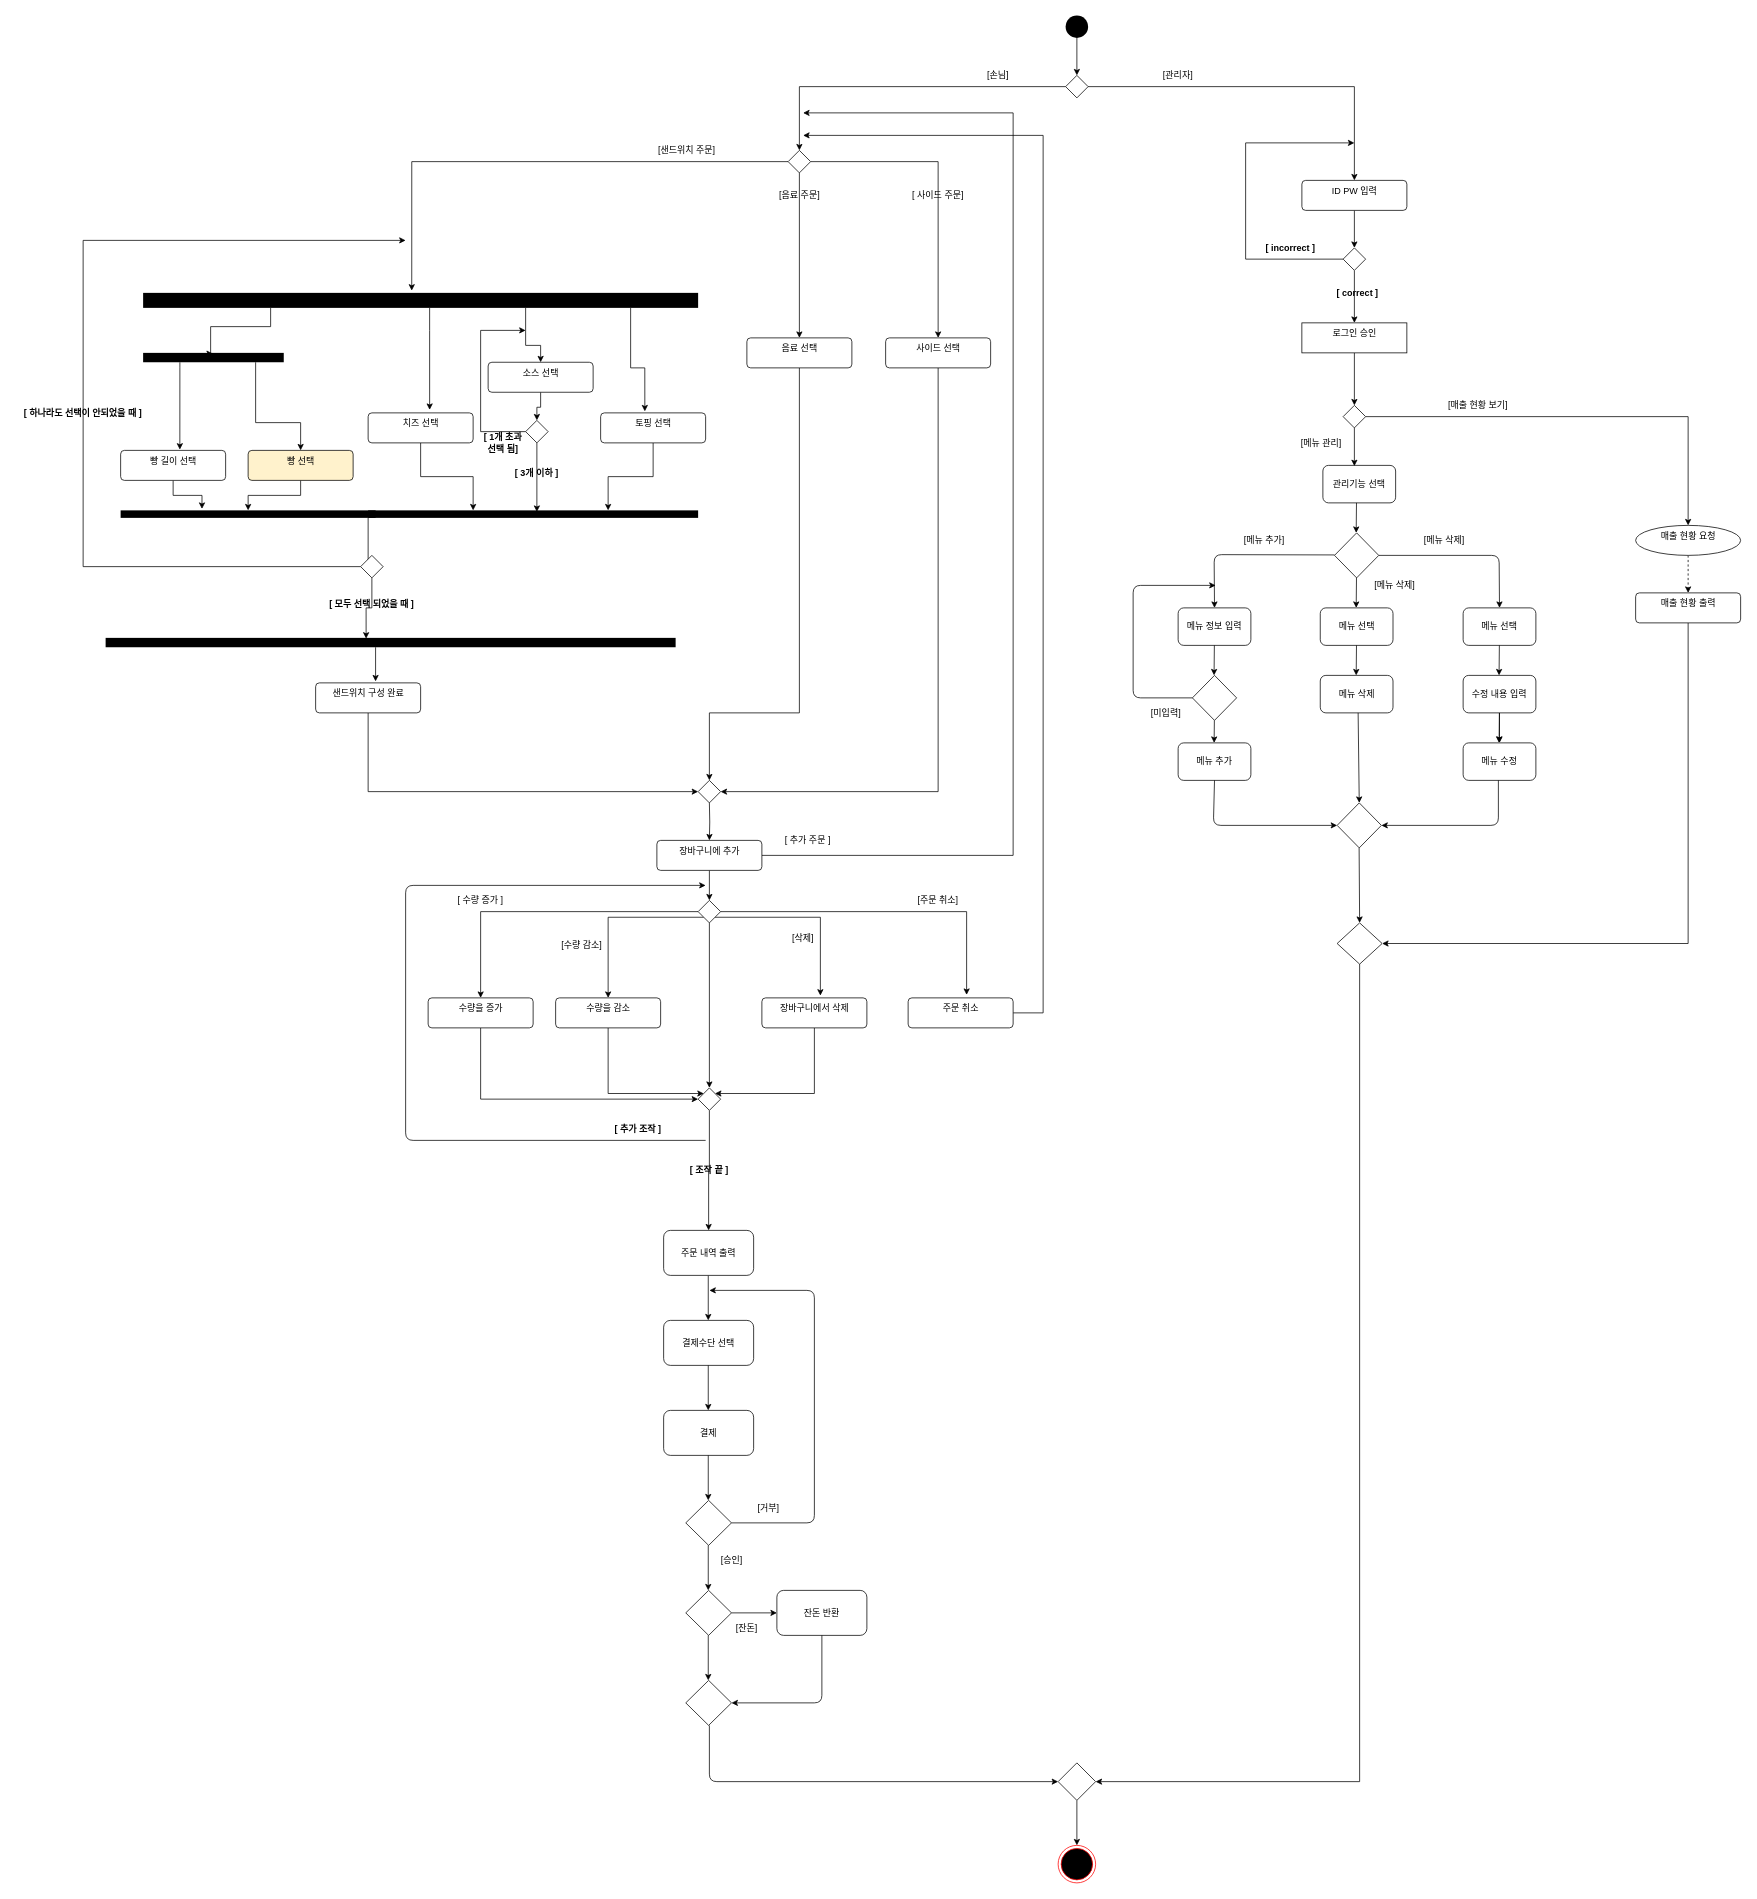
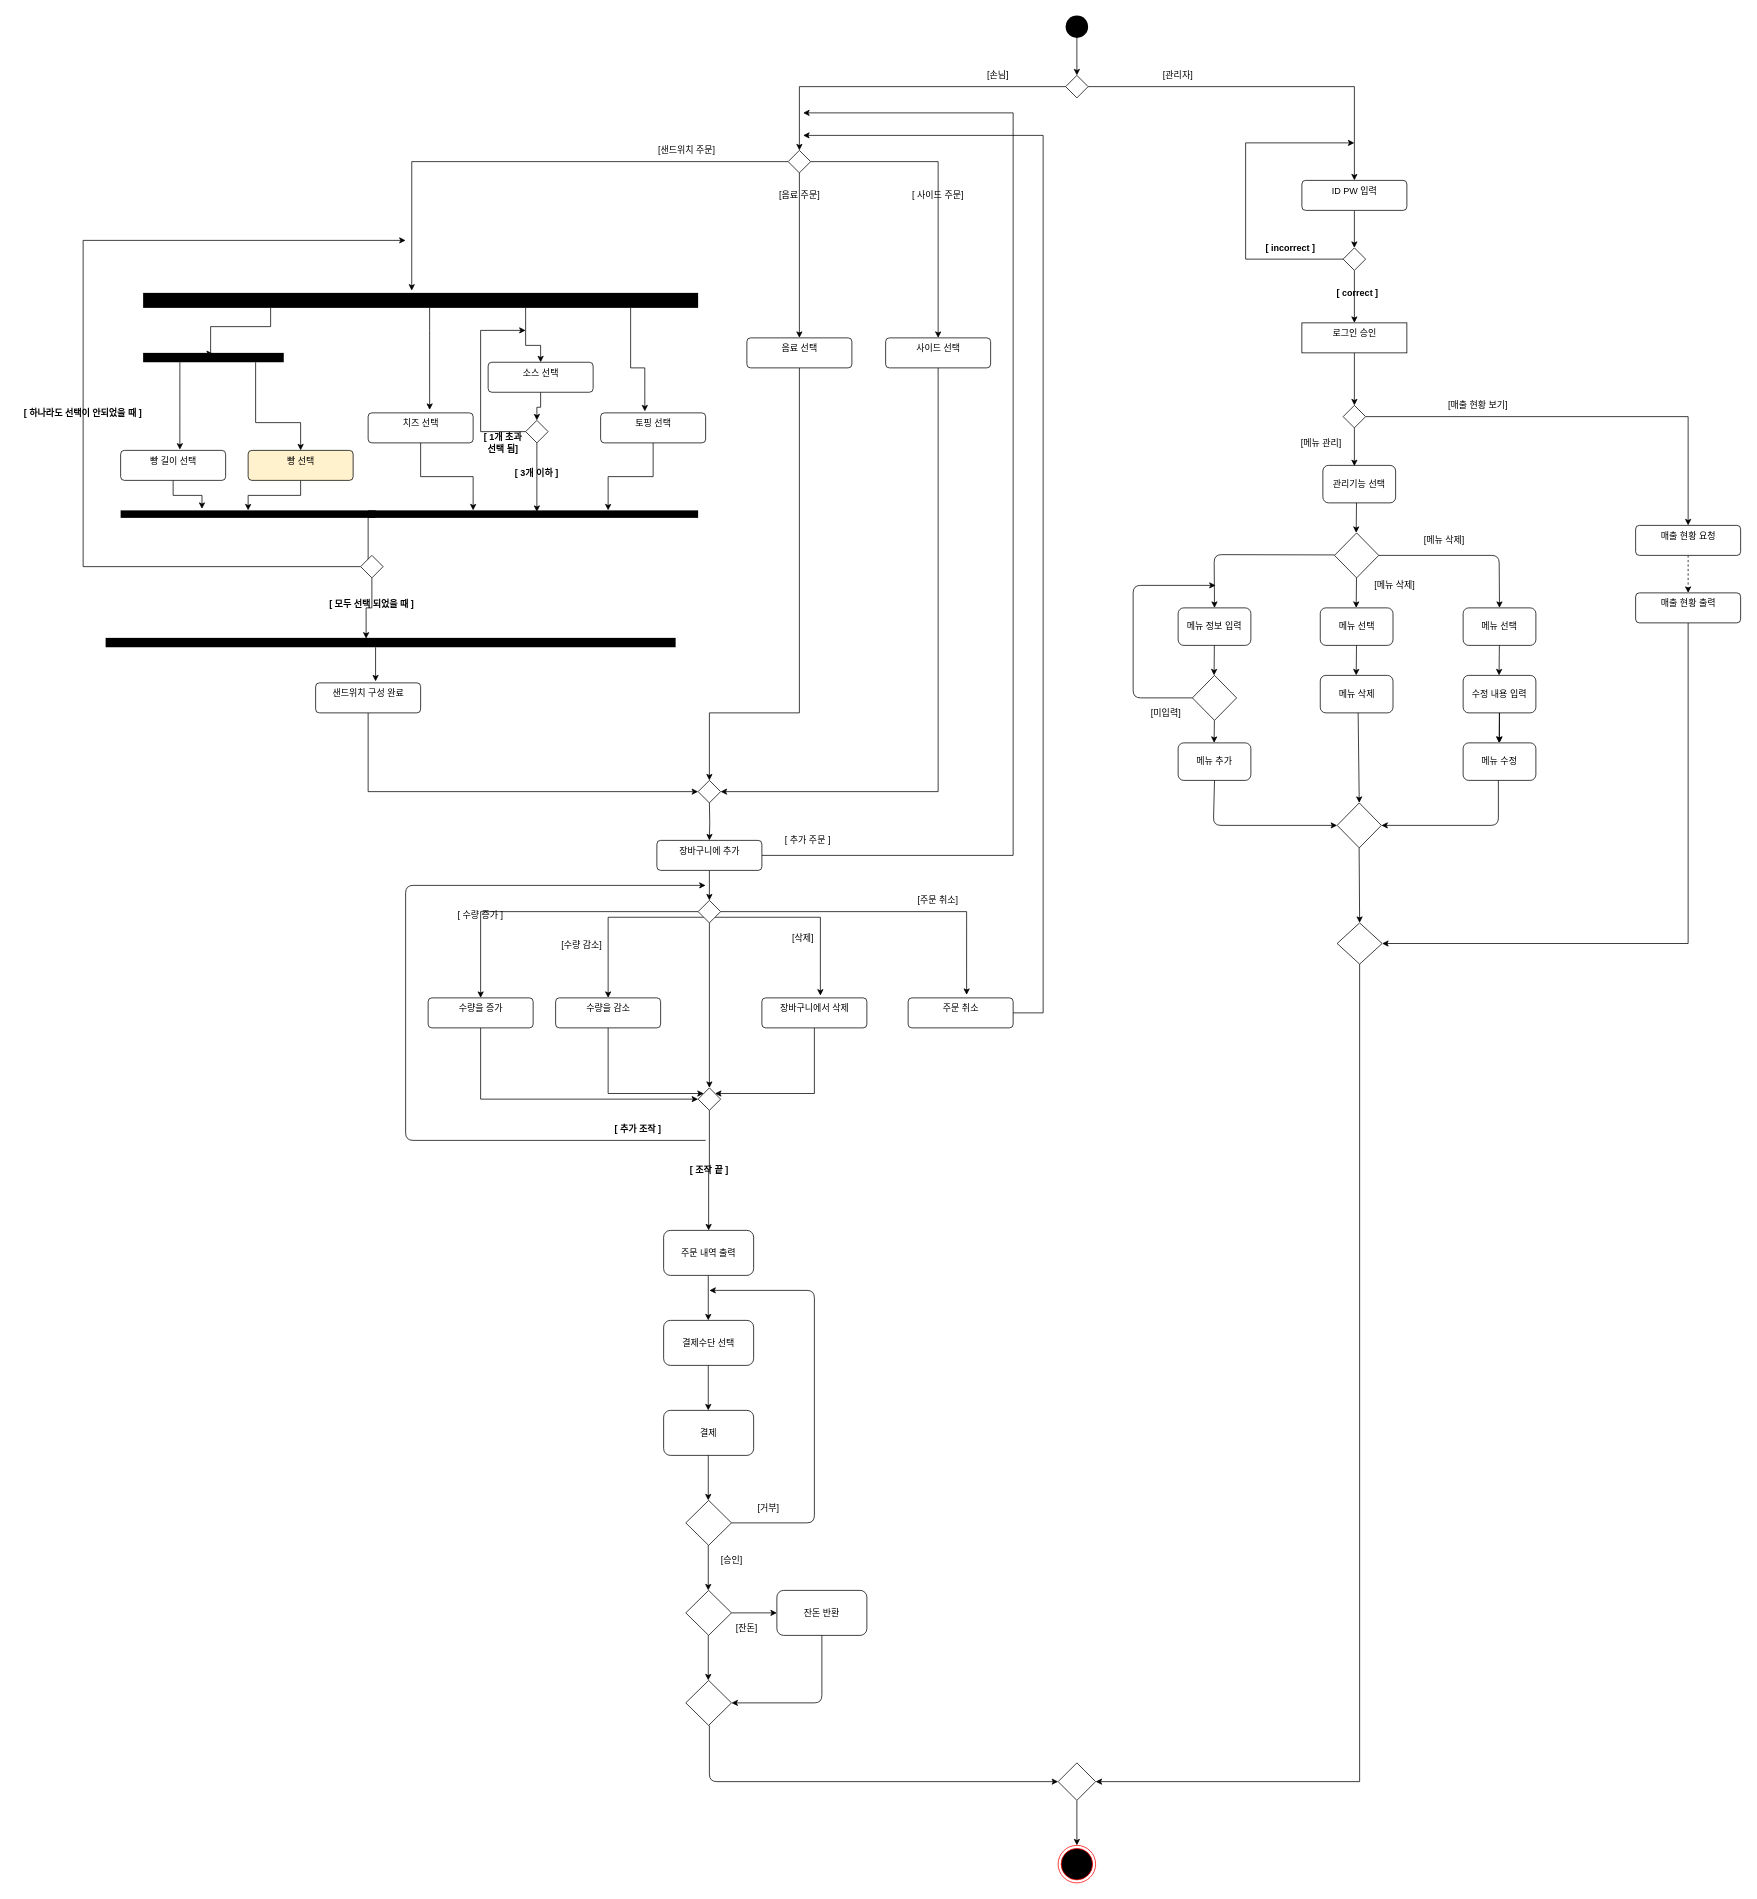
(1264, 540) -> none
(1688, 540) -> (1688, 540)
(480, 900) -> (480, 915)
